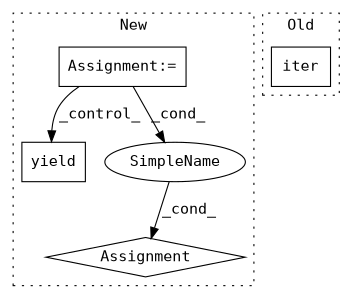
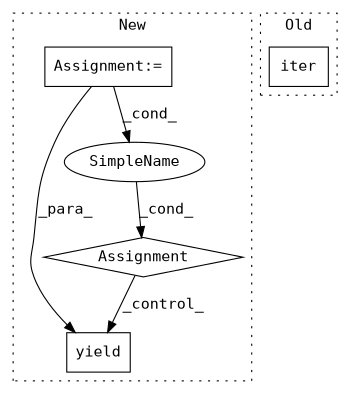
(100, 114) -> (66, 210)
none -> (124, 299)
